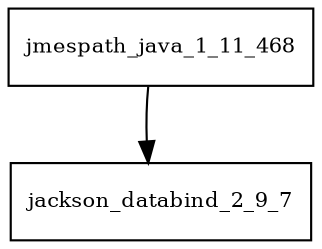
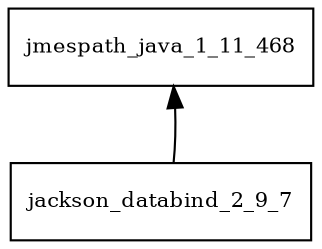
(147, 114) -> (175, 135)
